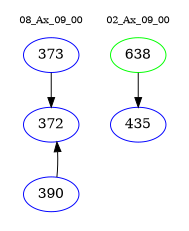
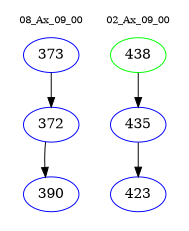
(138, 55) -> (138, 55)
(58, 165) -> (45, 155)
none -> (138, 194)
